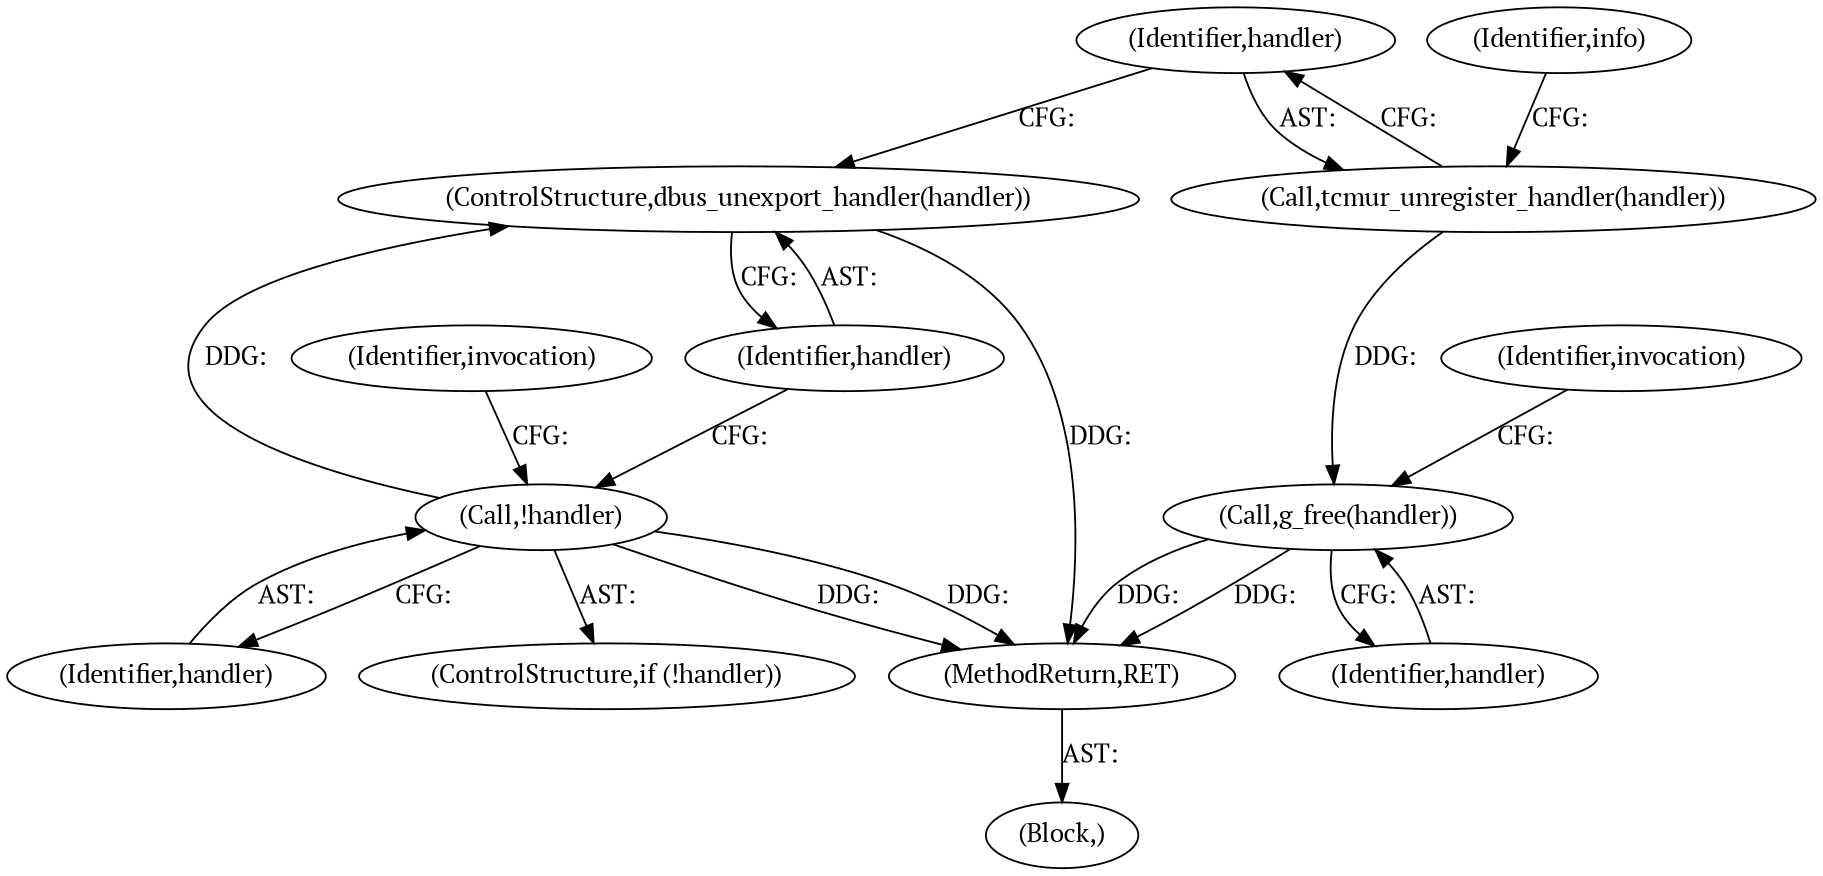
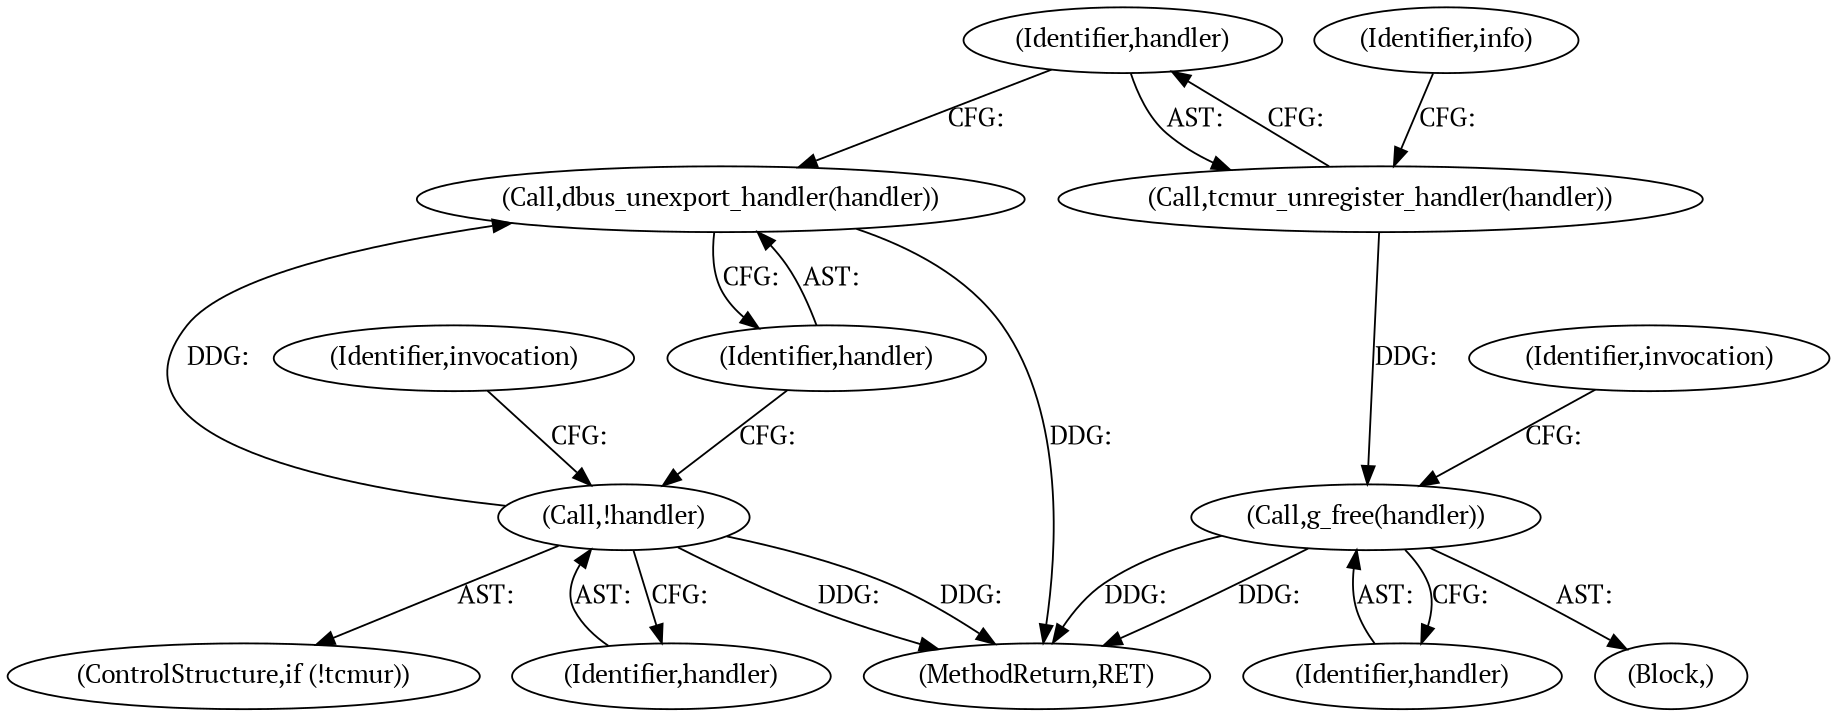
(739, 199) -> (721, 199)
(607, 676) -> (244, 676)
(1062, 747) -> (1521, 592)
